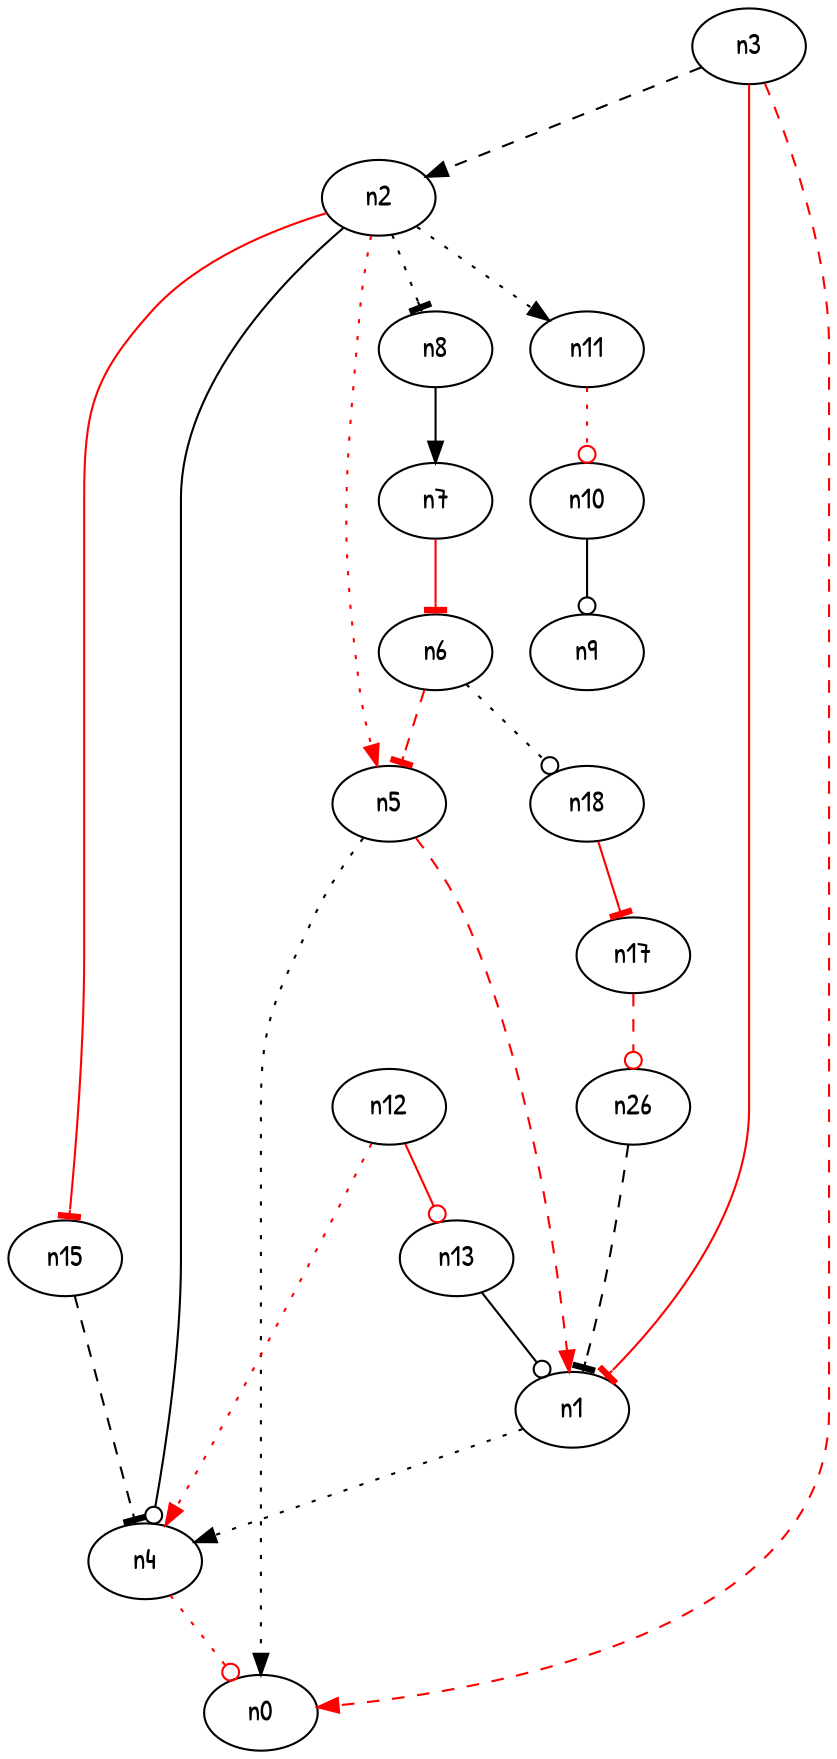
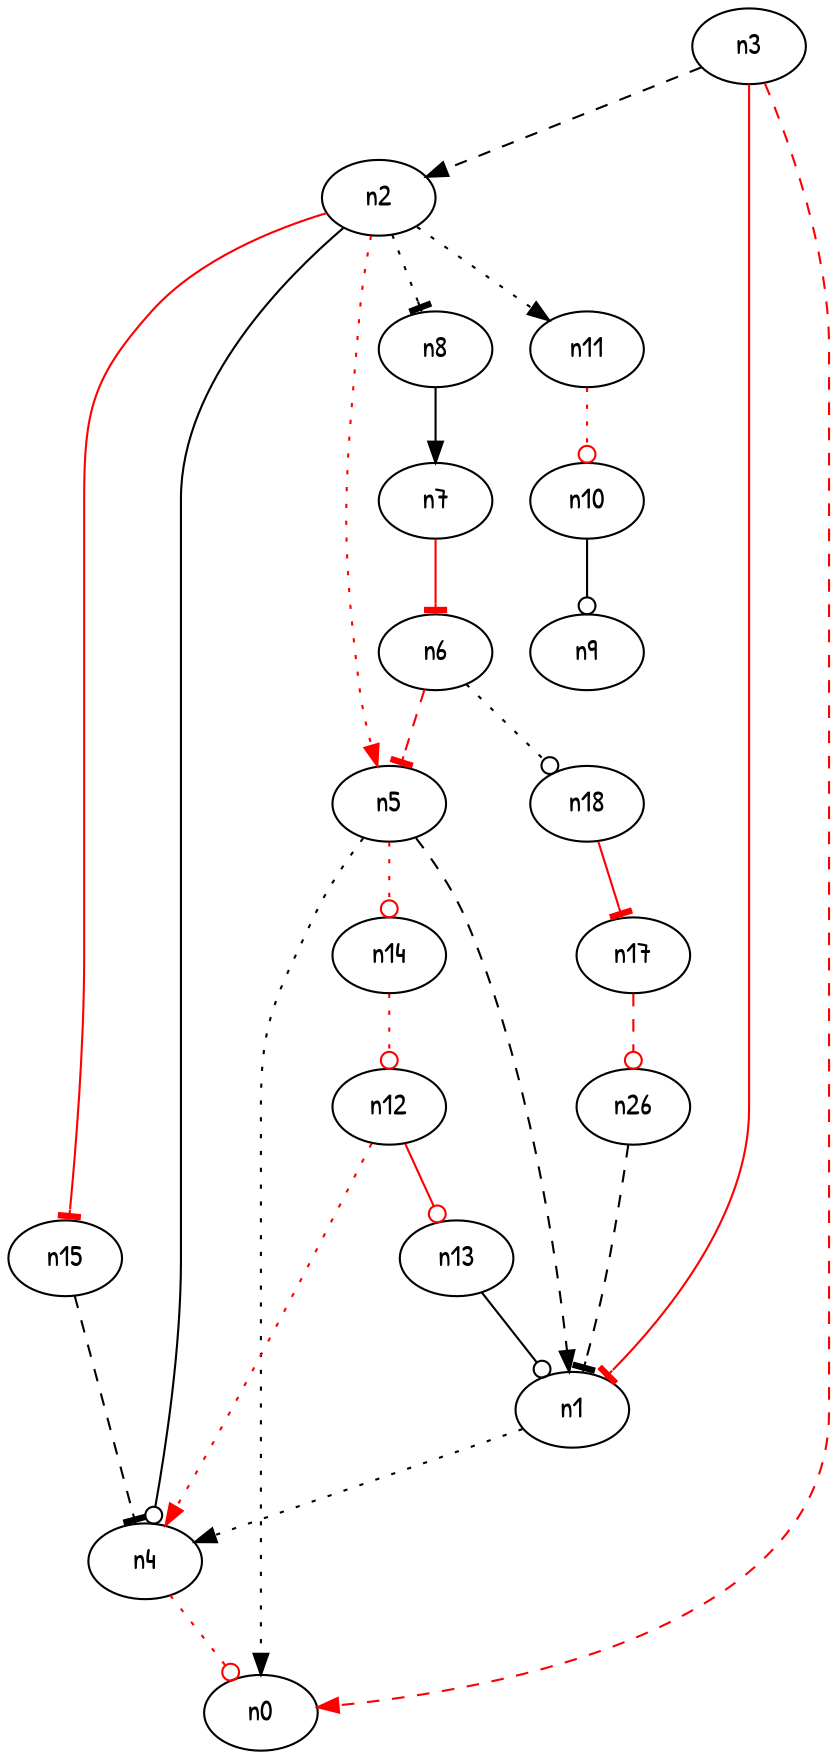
none -> (389, 955)
(520, 1085) -> (520, 1085)
